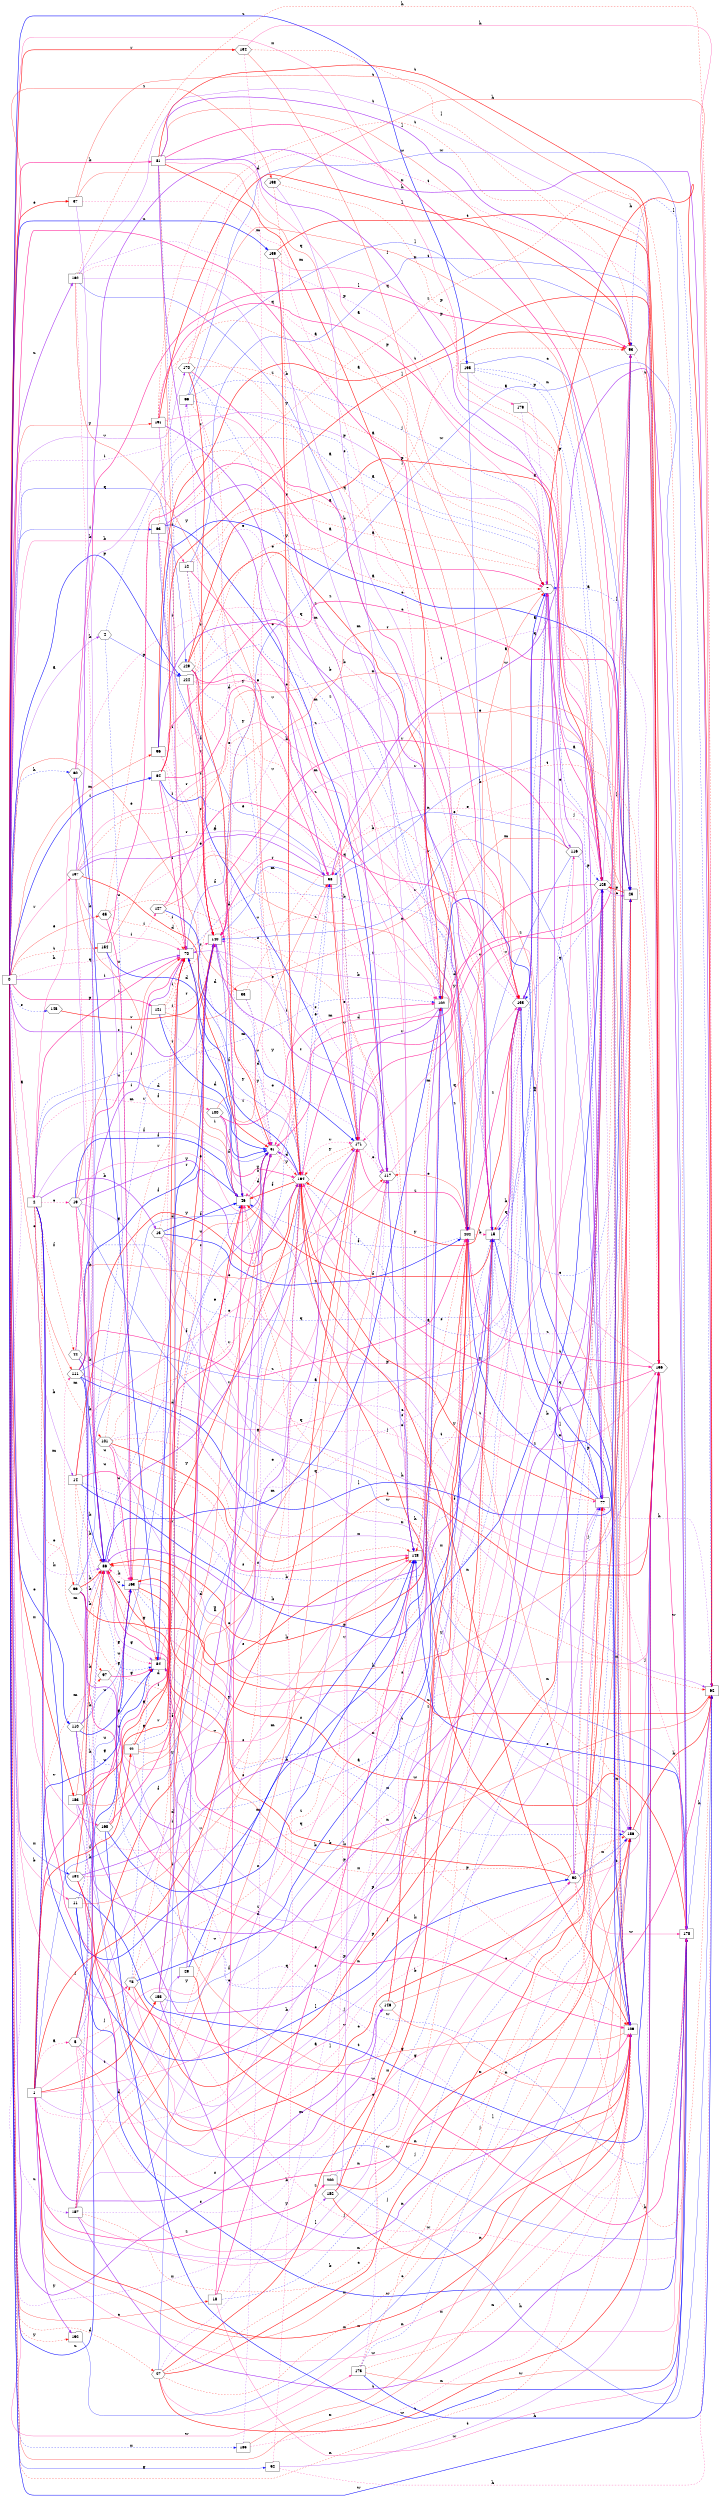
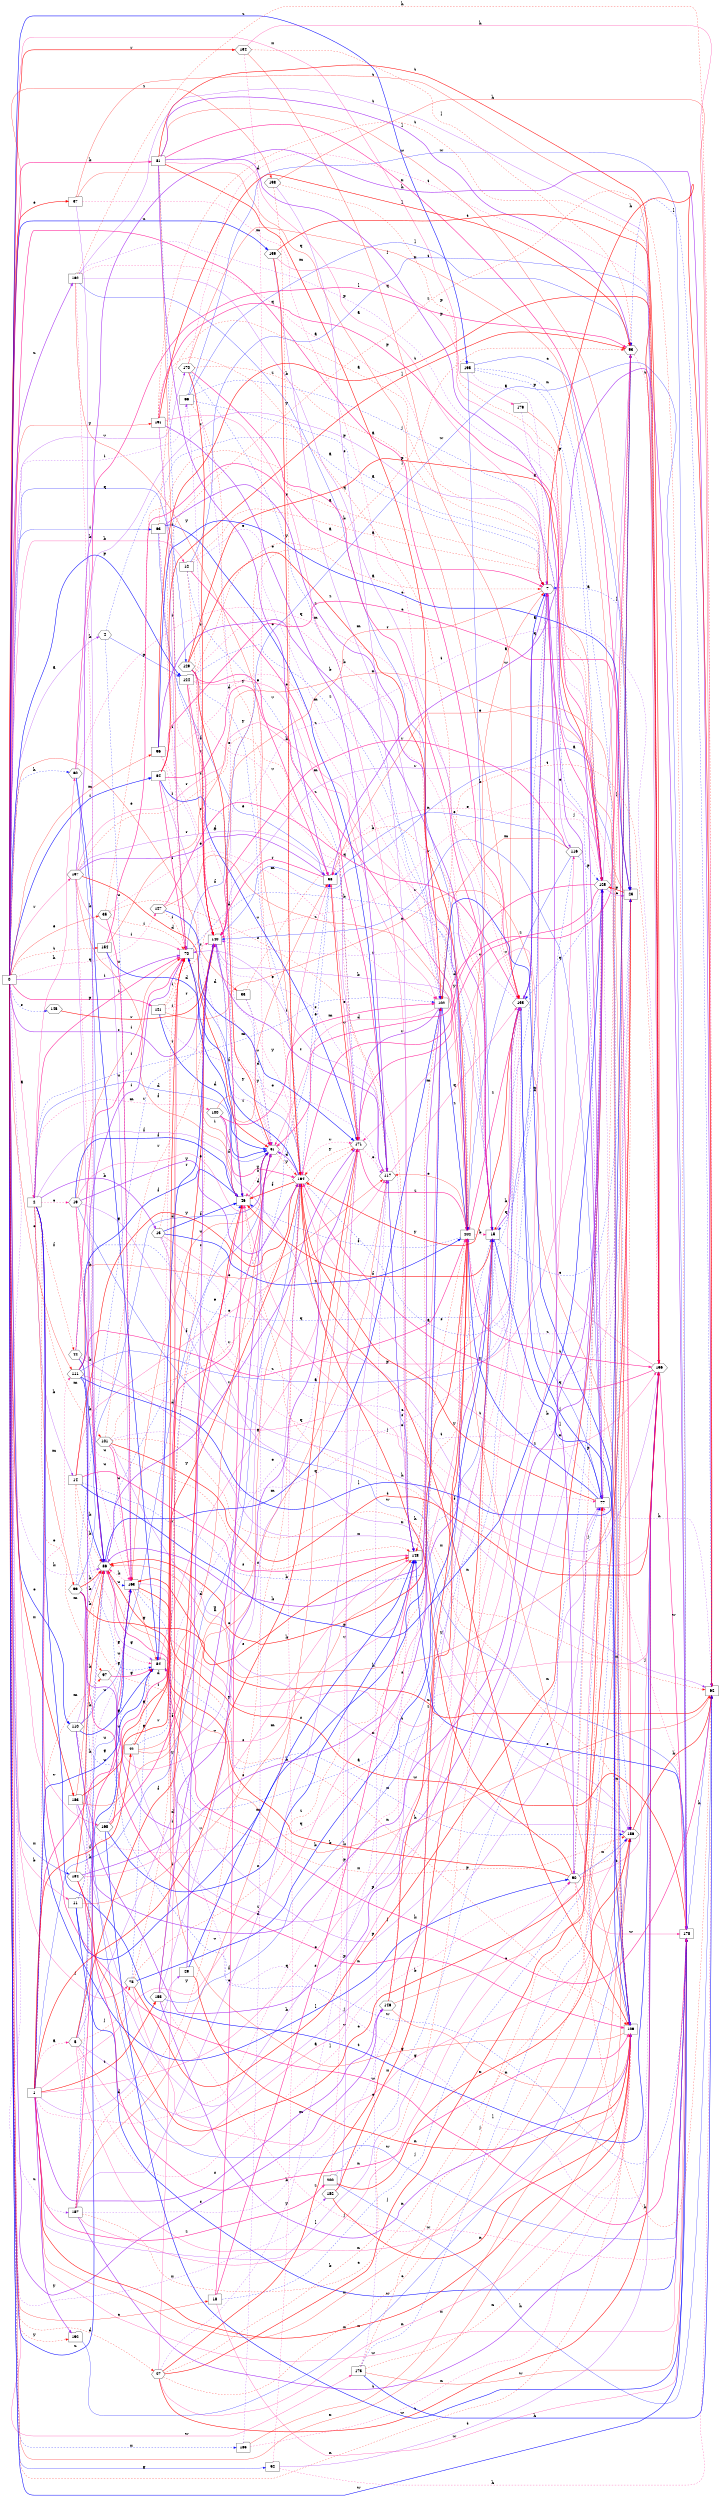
(172, 1947) -> (172, 1947)
